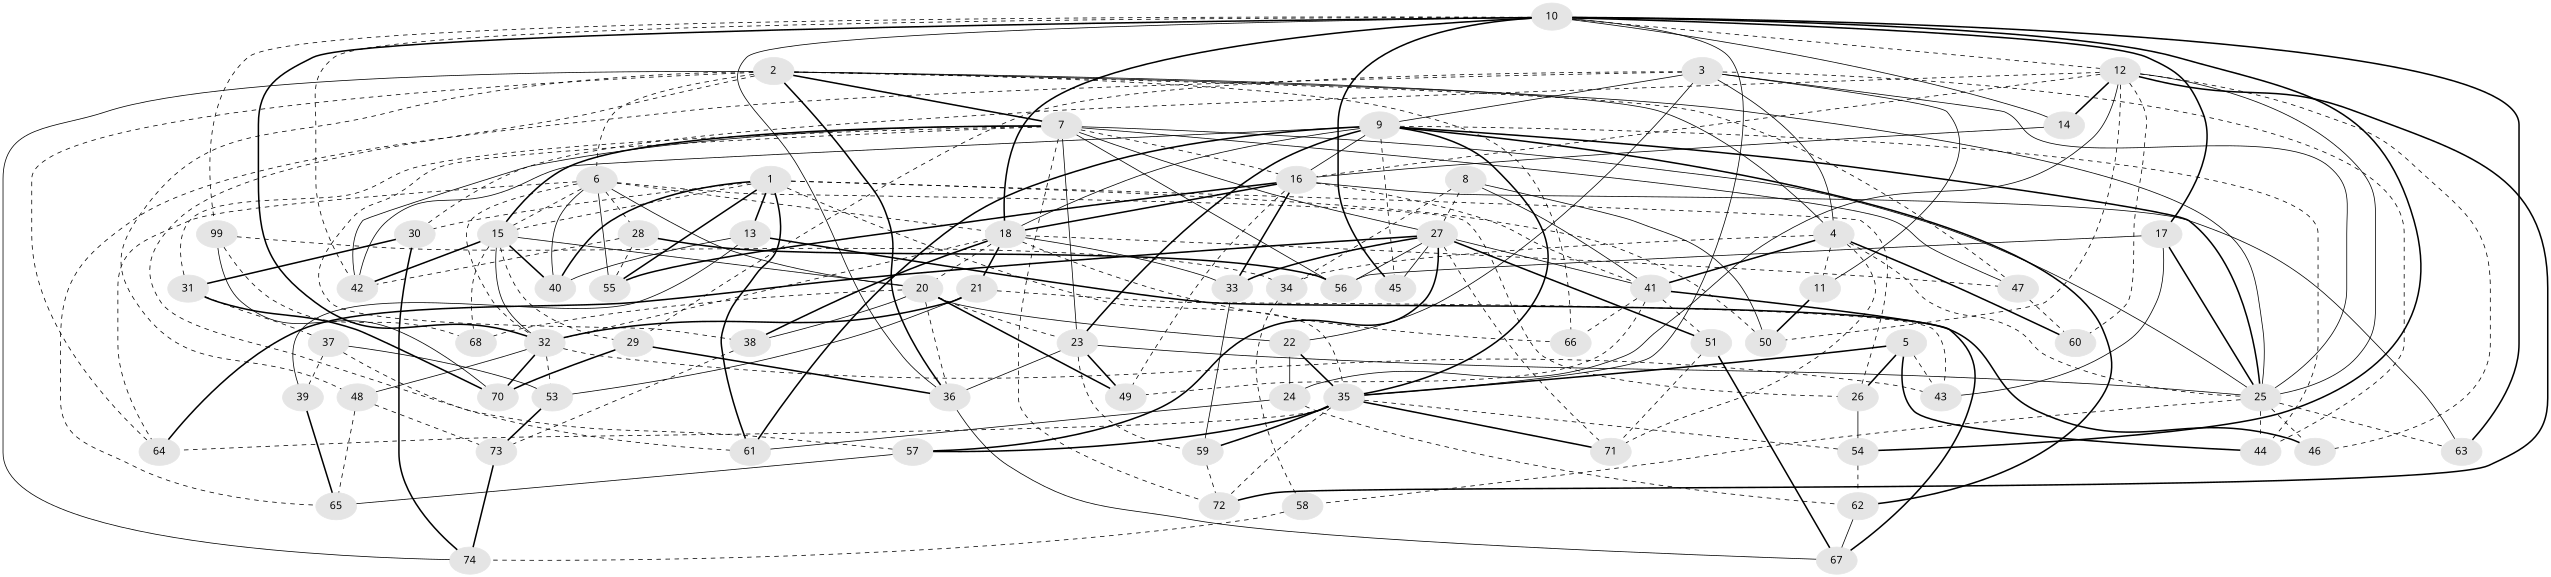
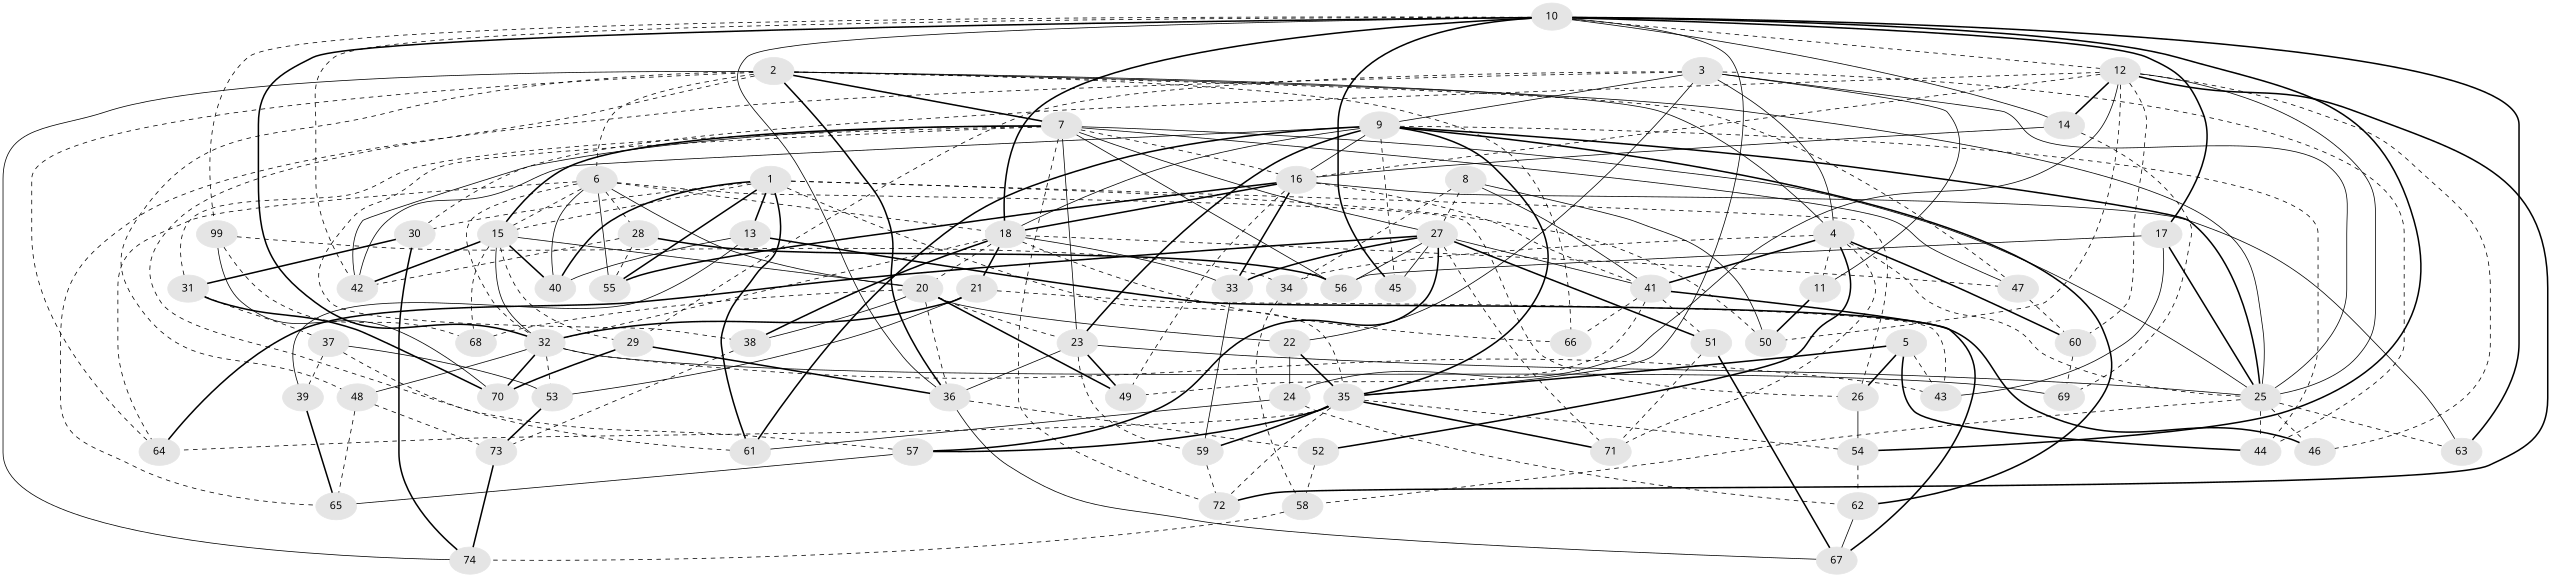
none -> (2064, 397)
none -> (1318, 452)
